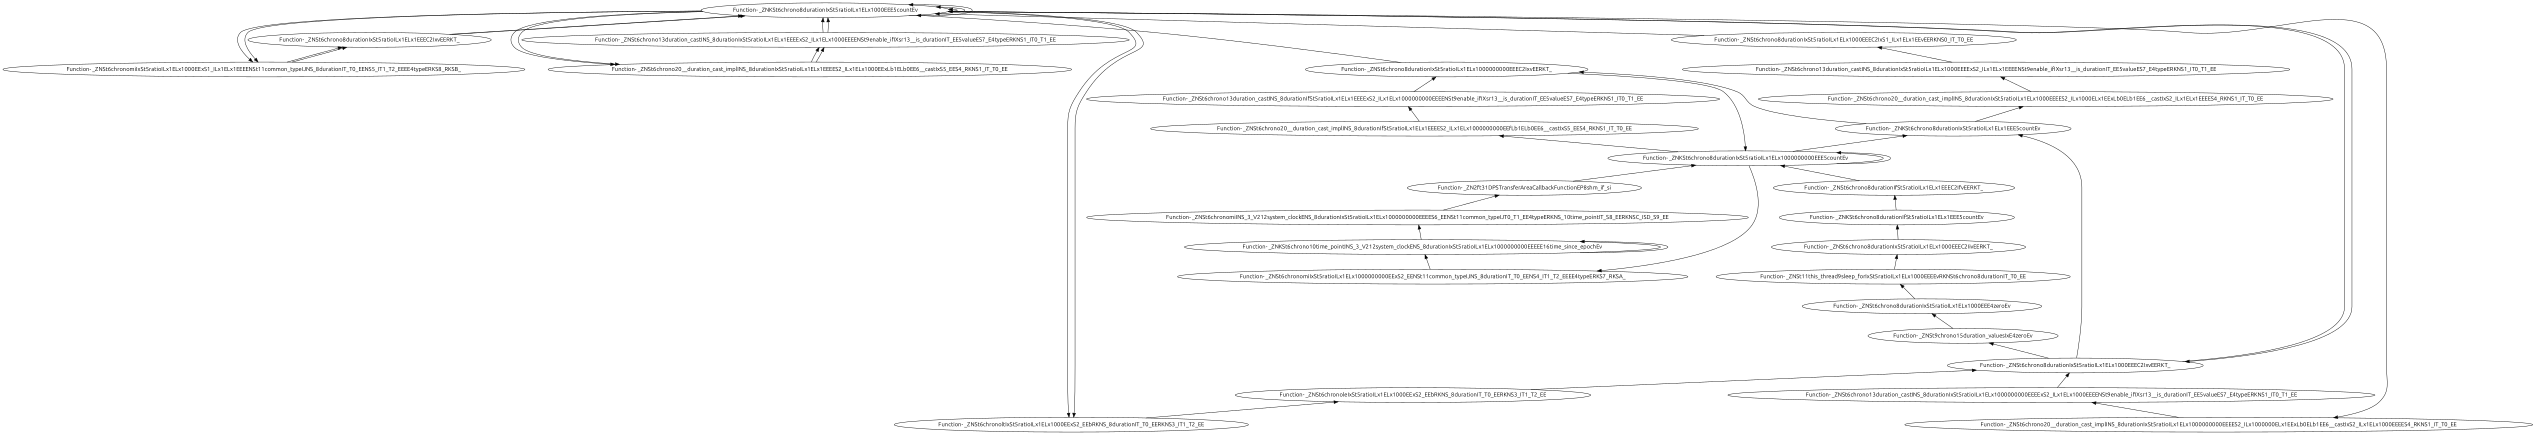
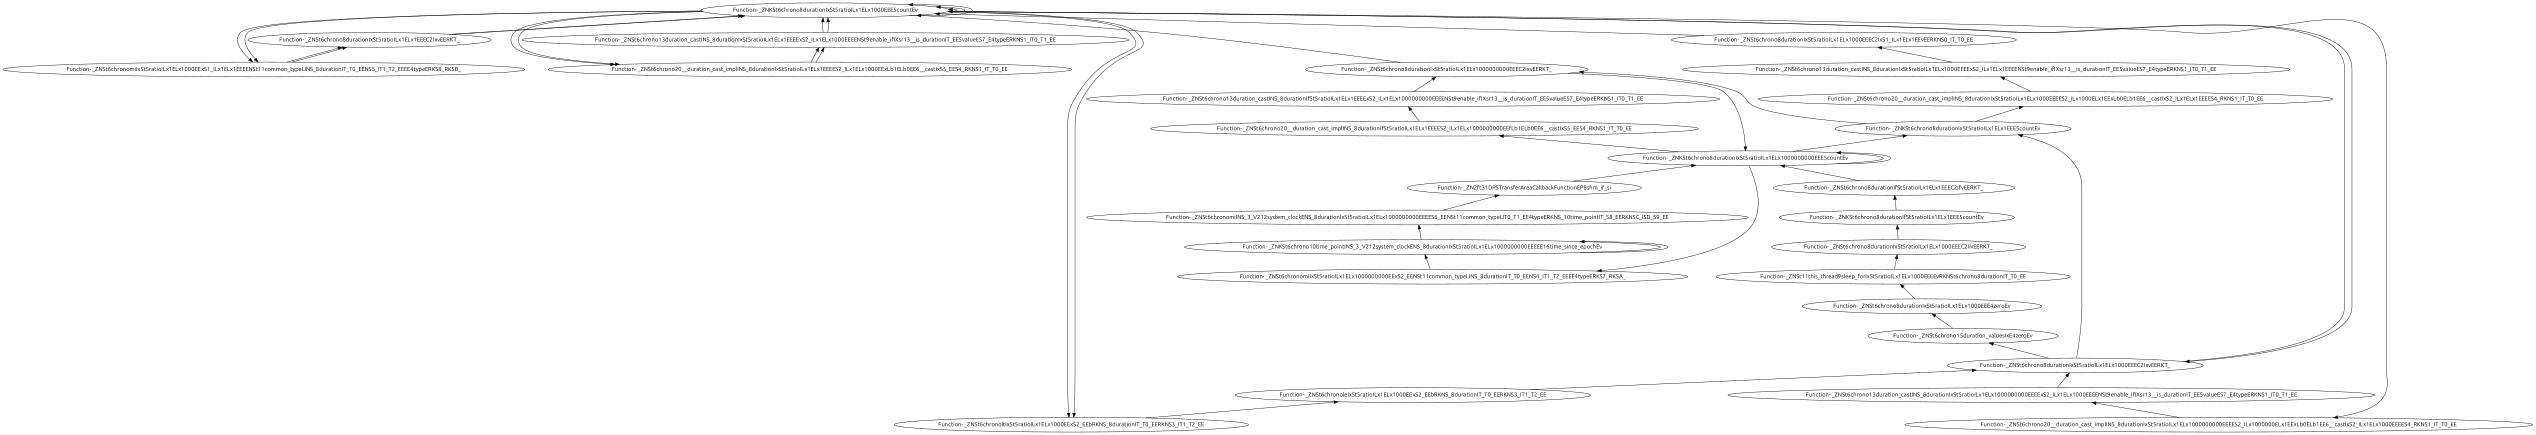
(1963, 336) -> (1963, 336)
